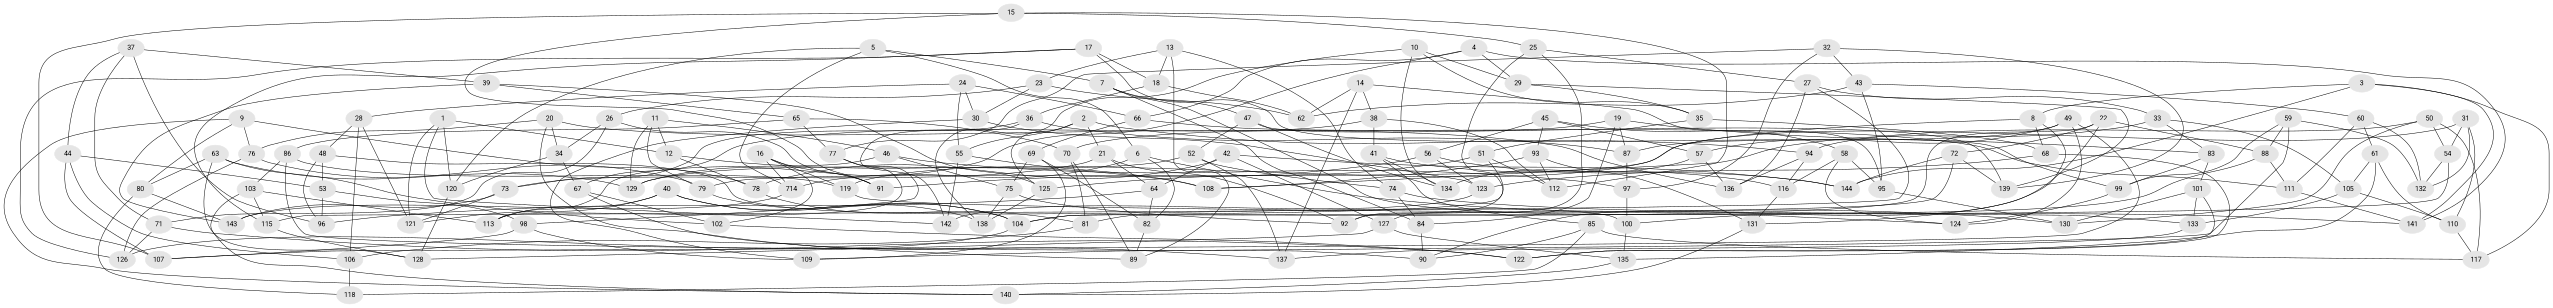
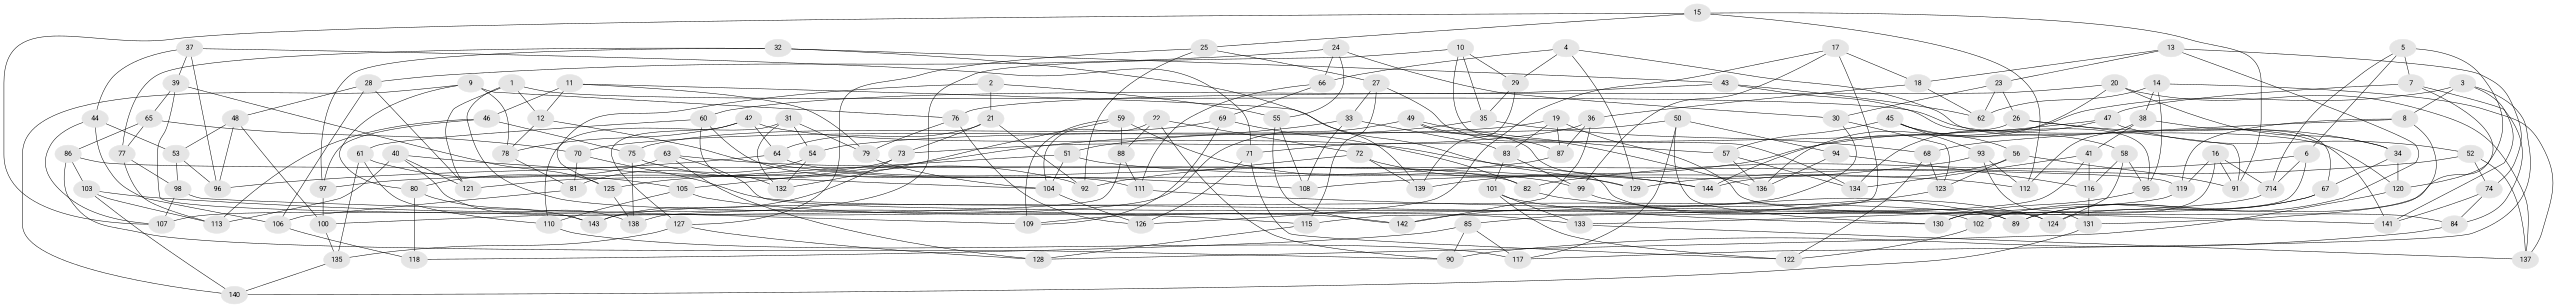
(1393, 143) -> none
